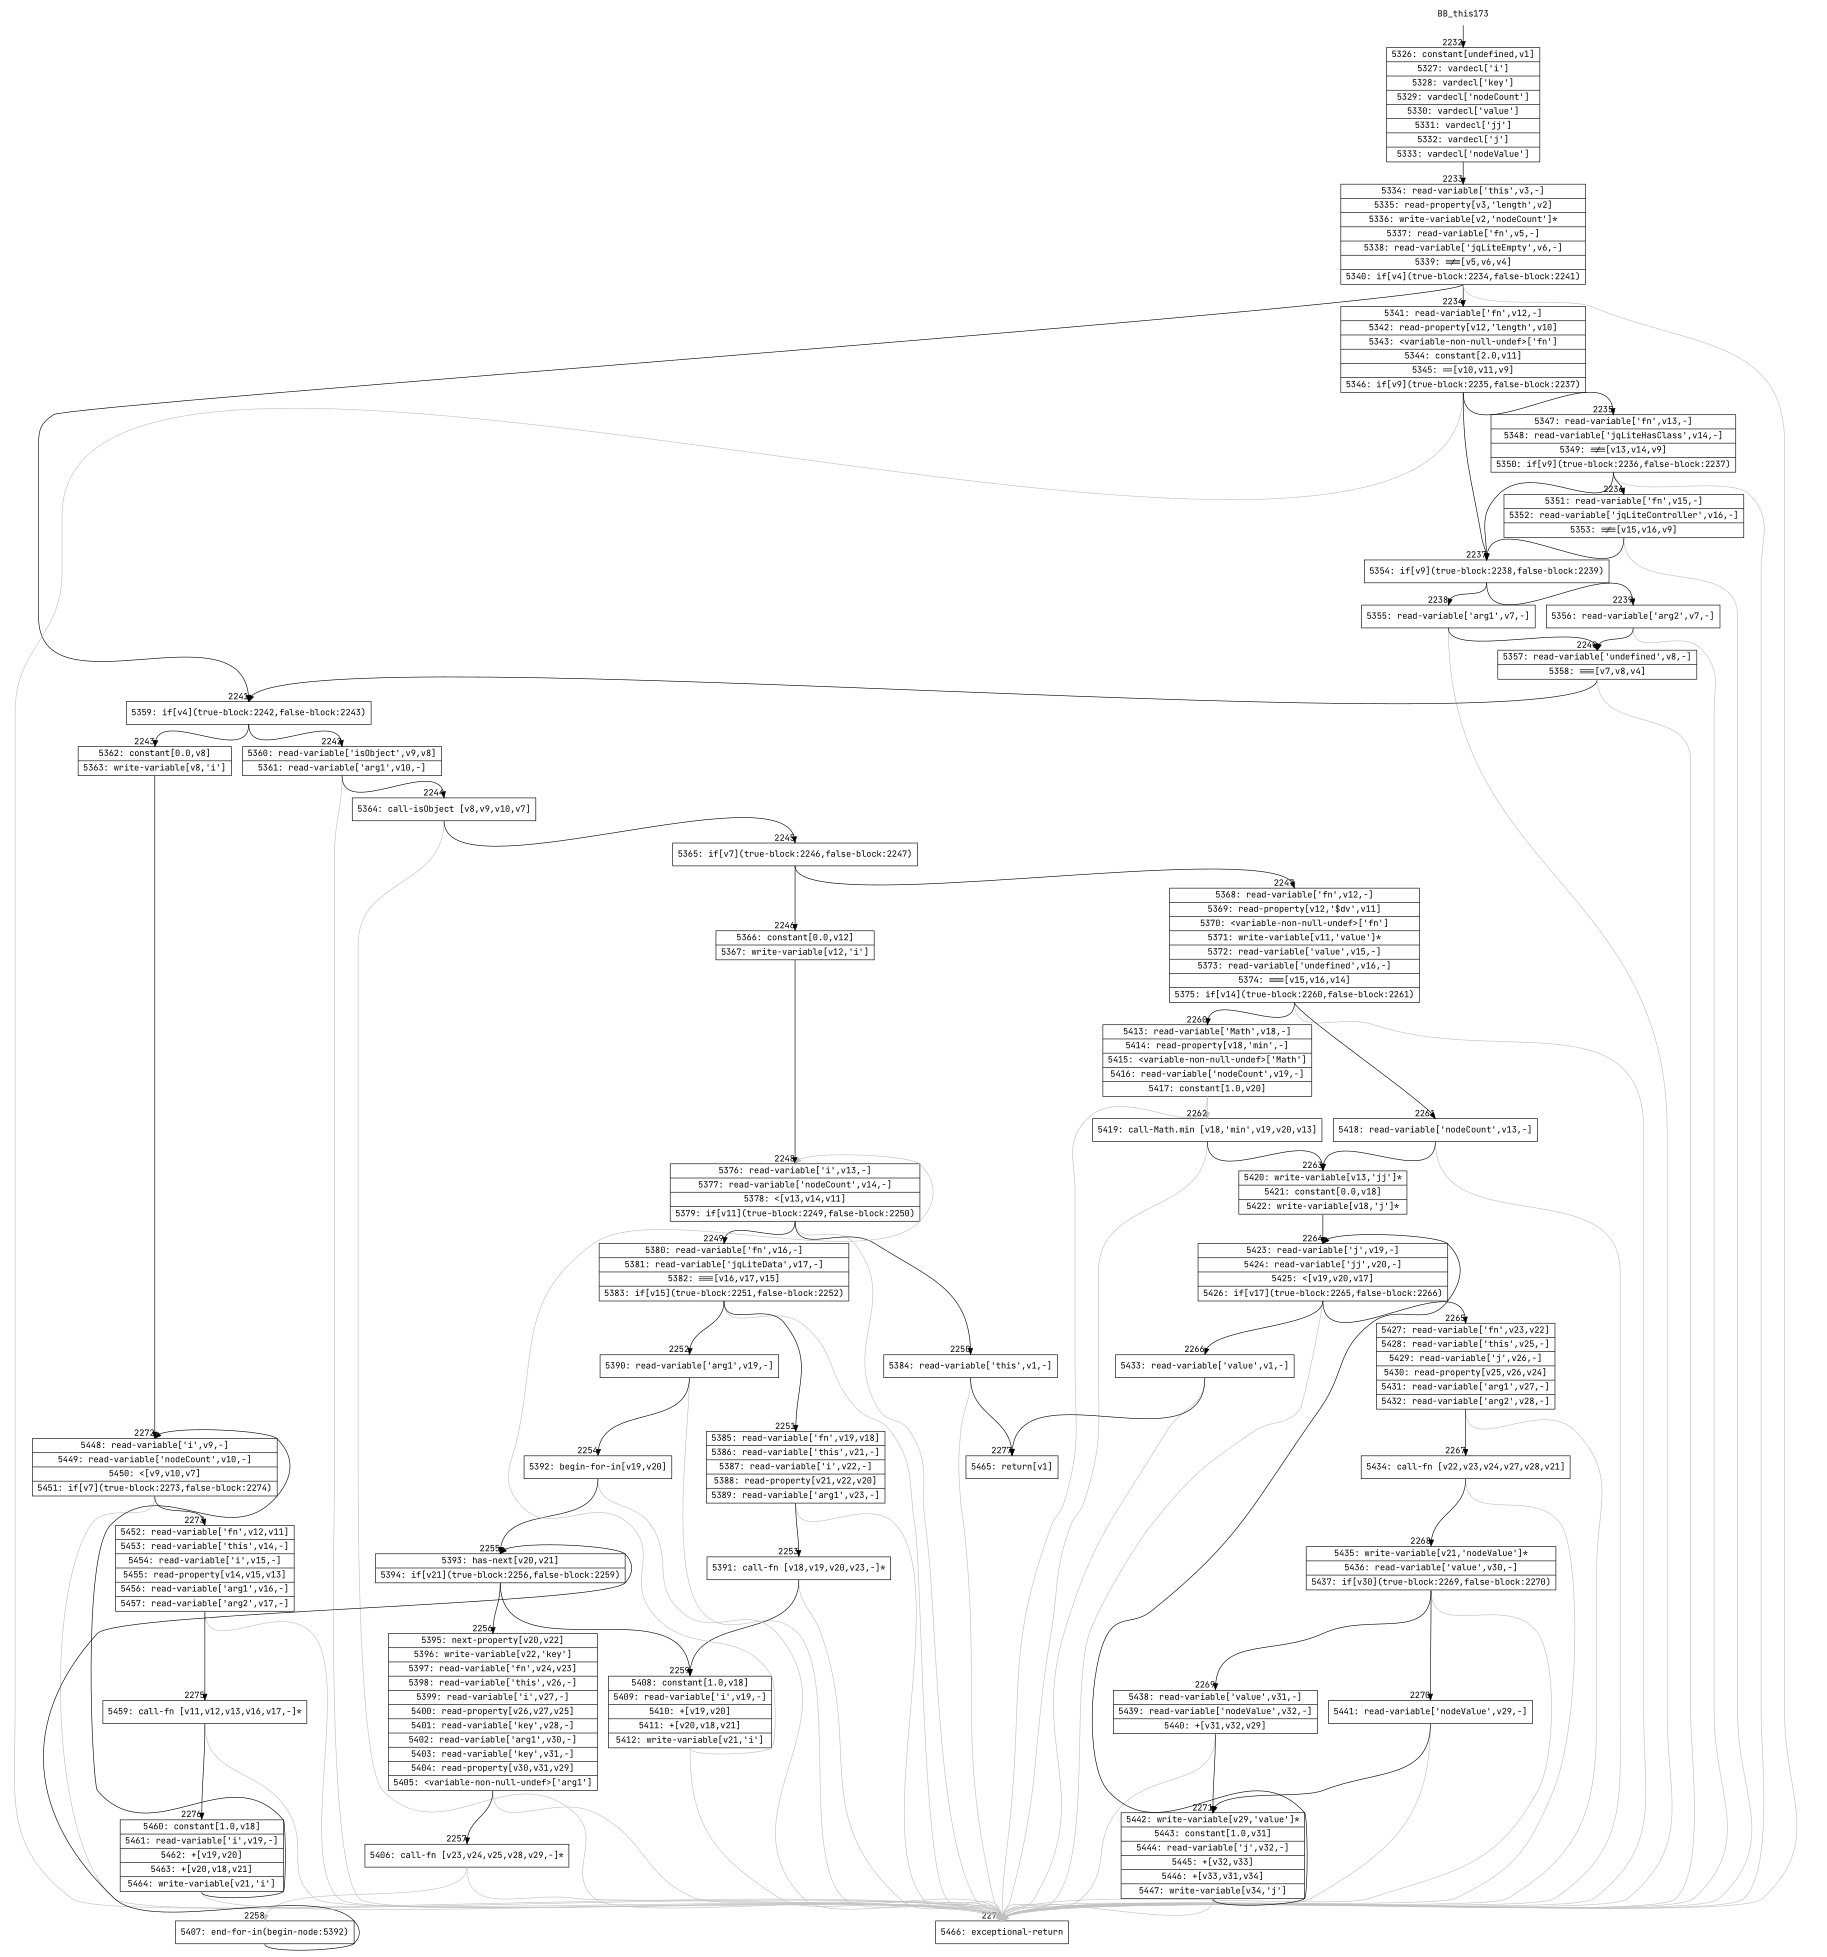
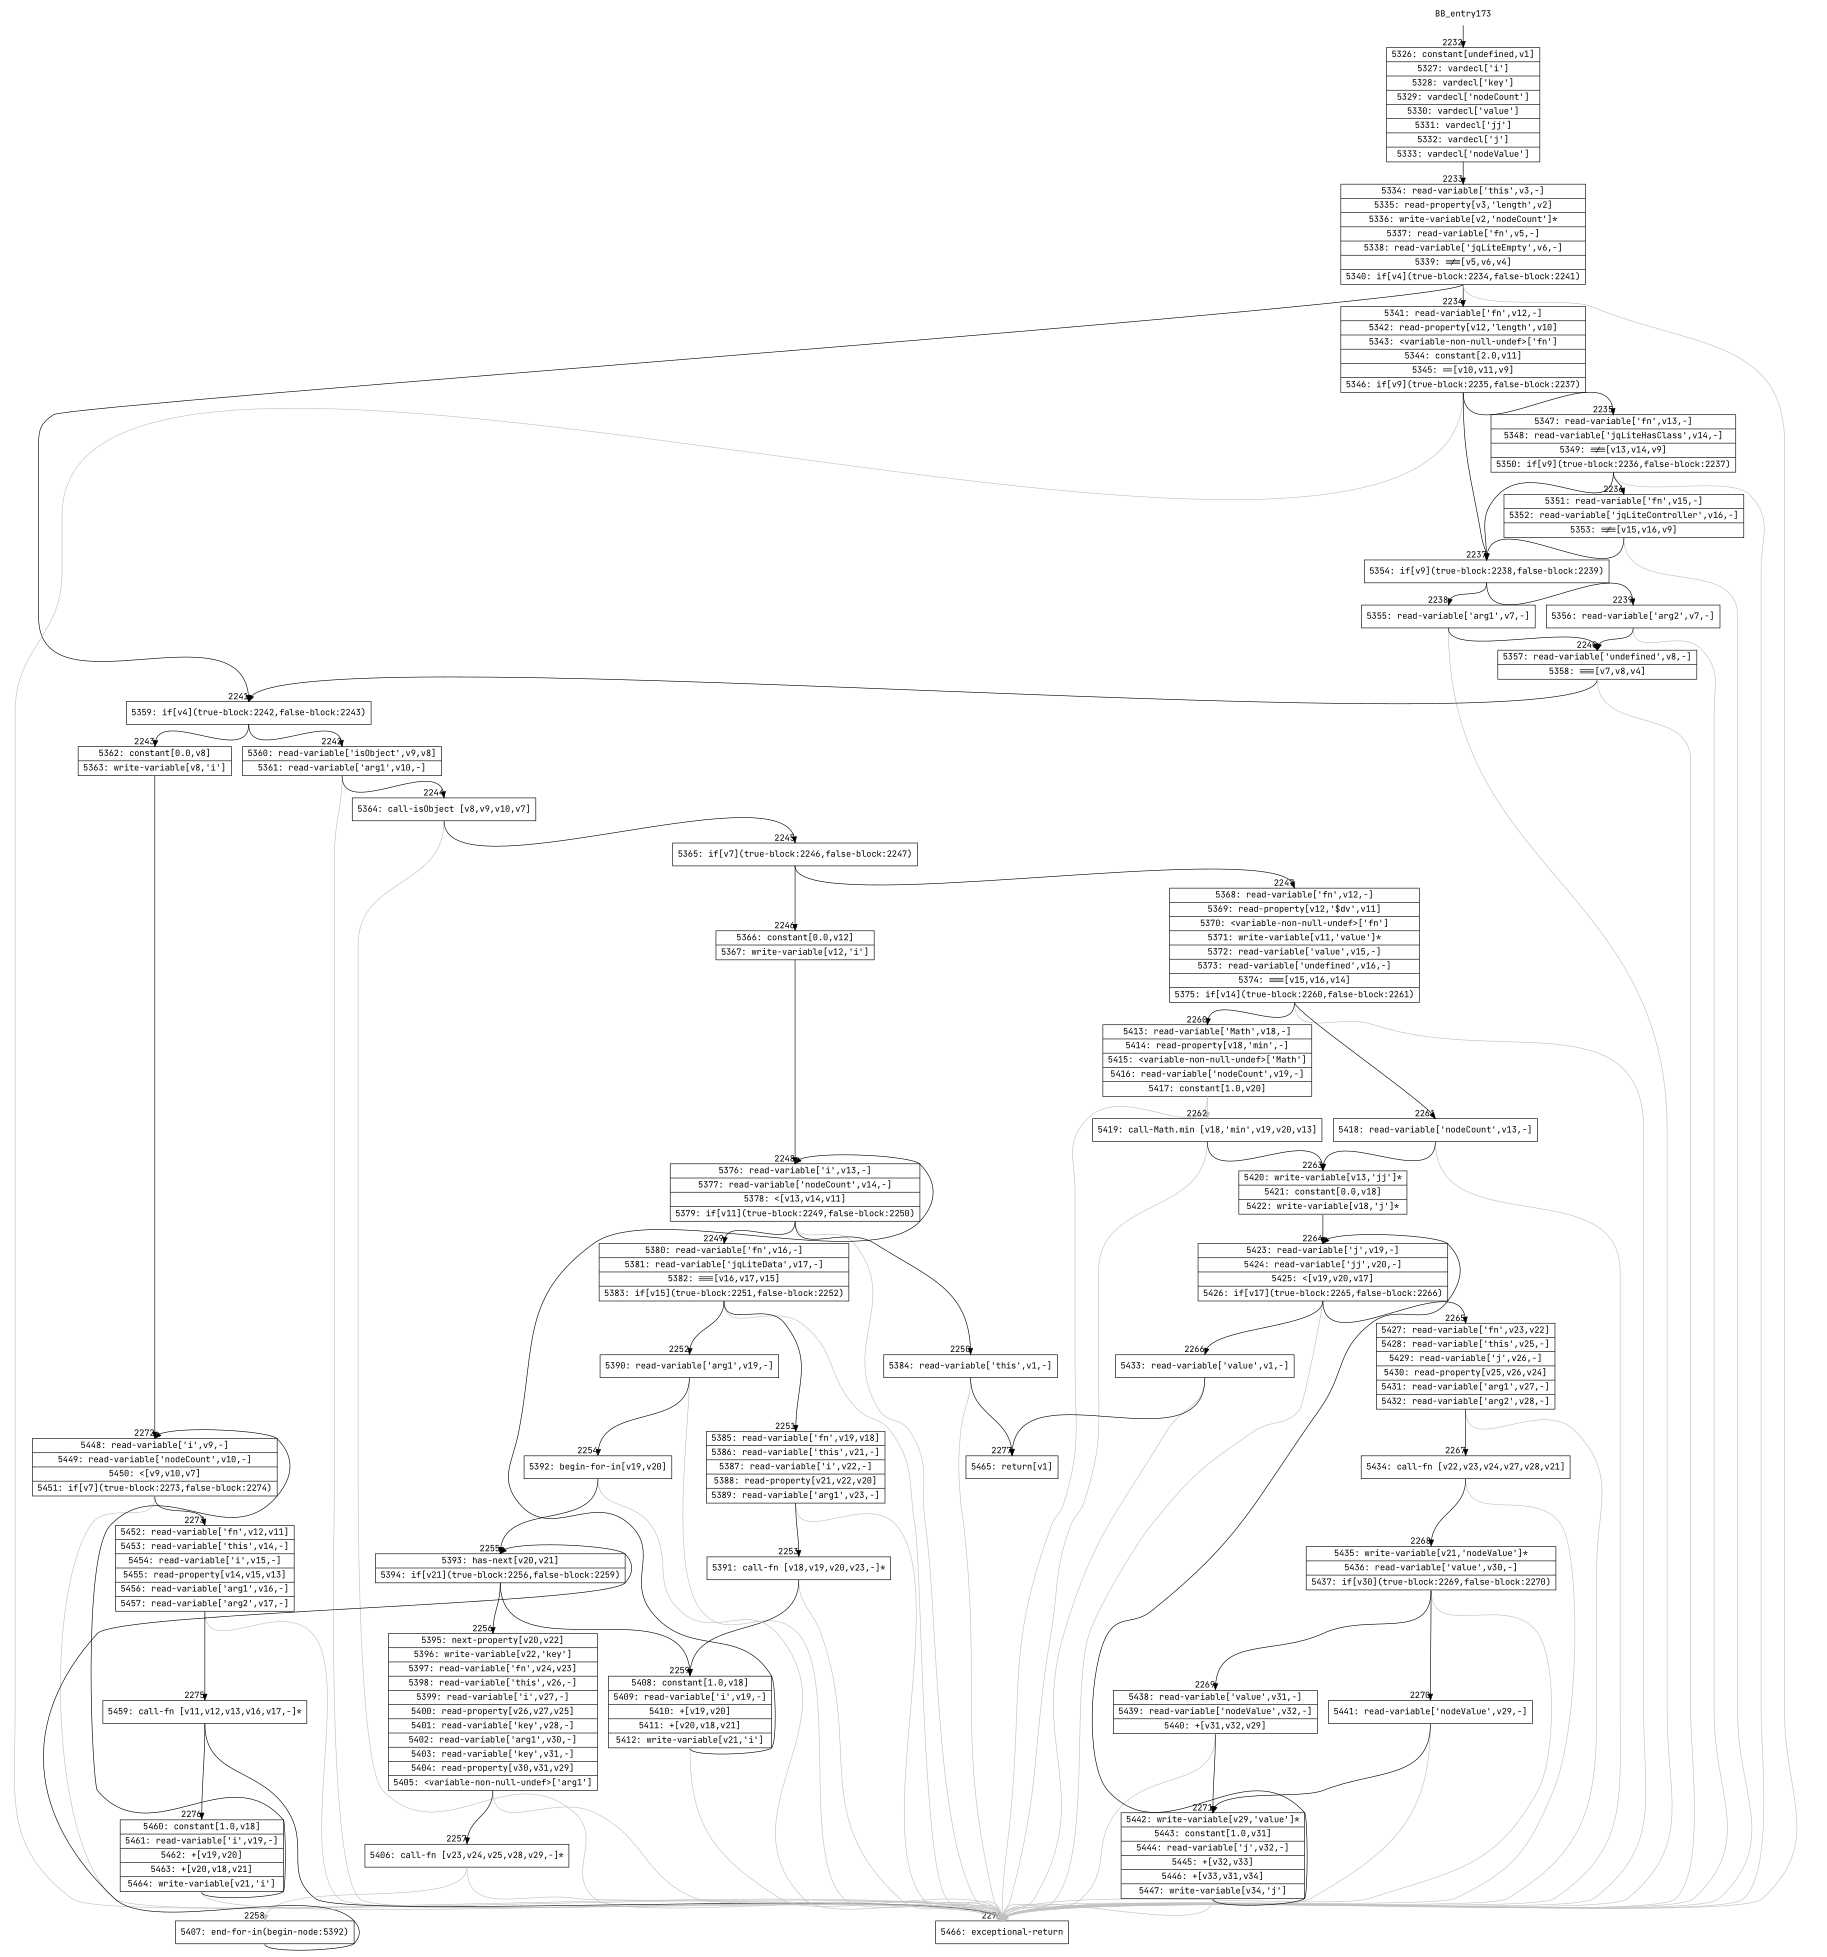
(1463, 14) -> (1463, 14)
(529, 1360) -> (529, 1360)
(546, 1906) -> (546, 1906)
